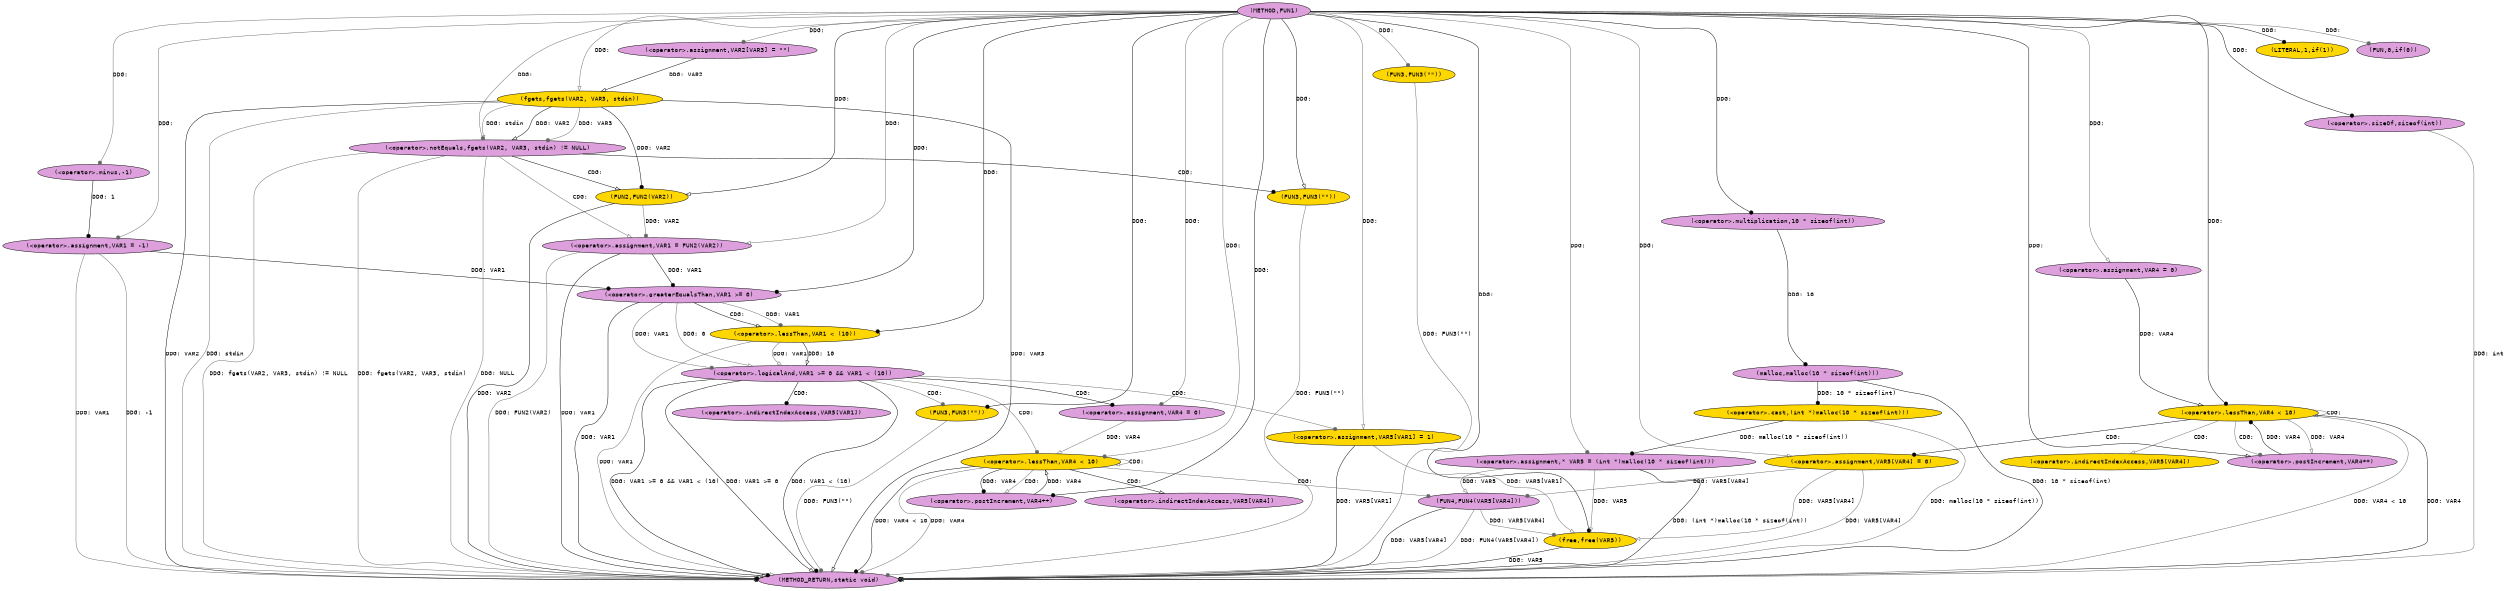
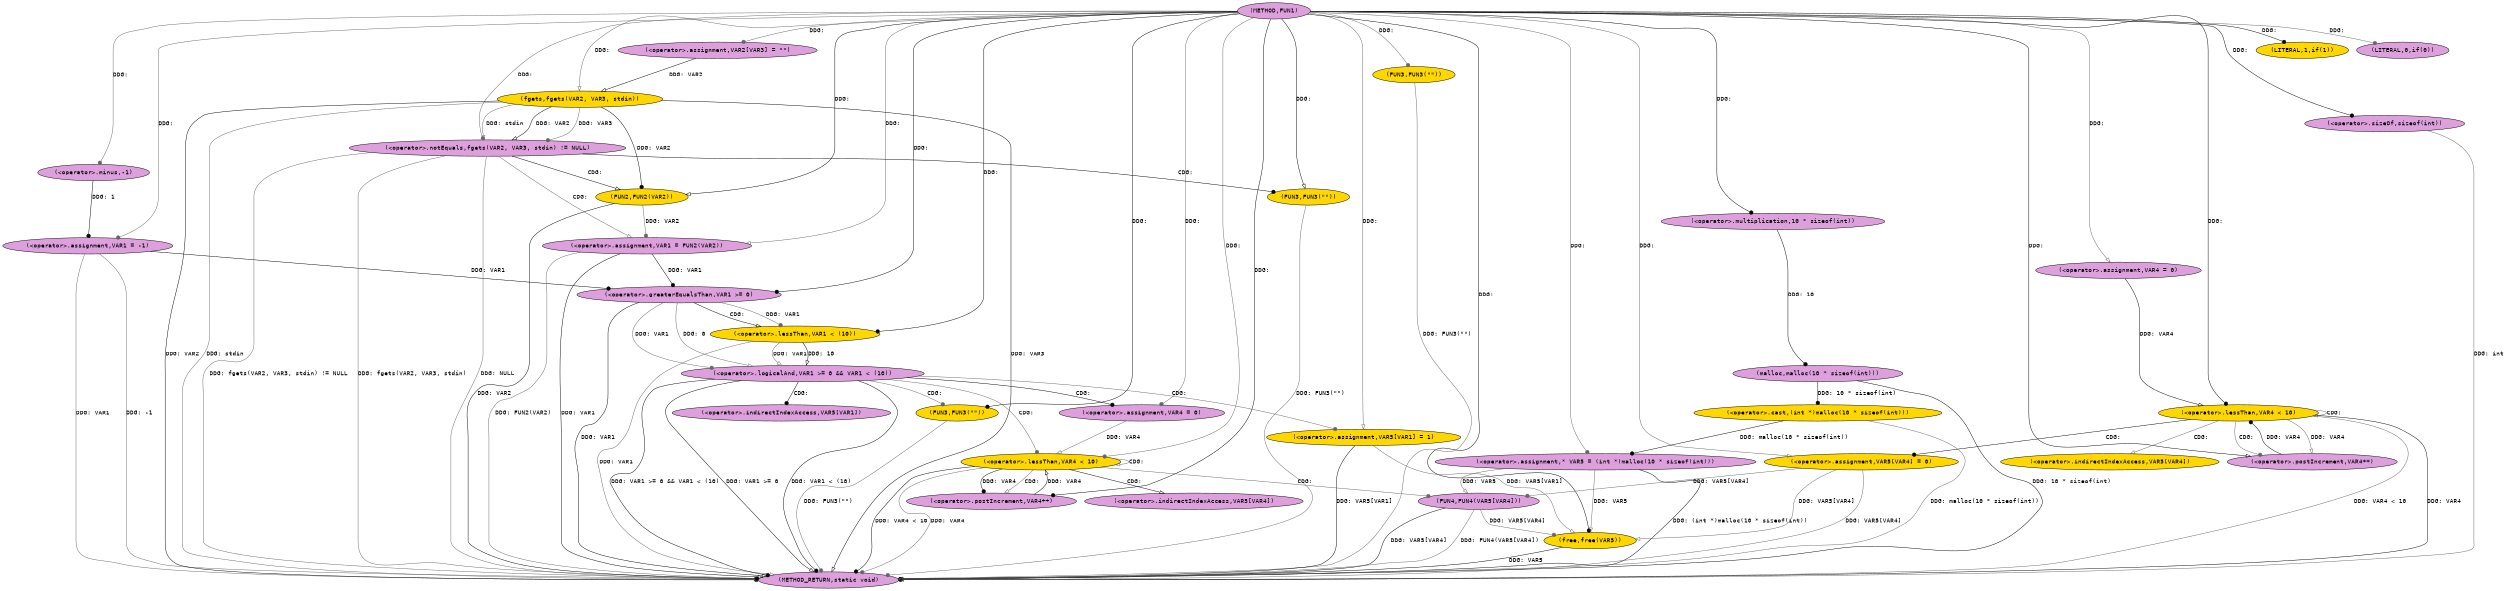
(2393, 50) -> (2403, 50)
